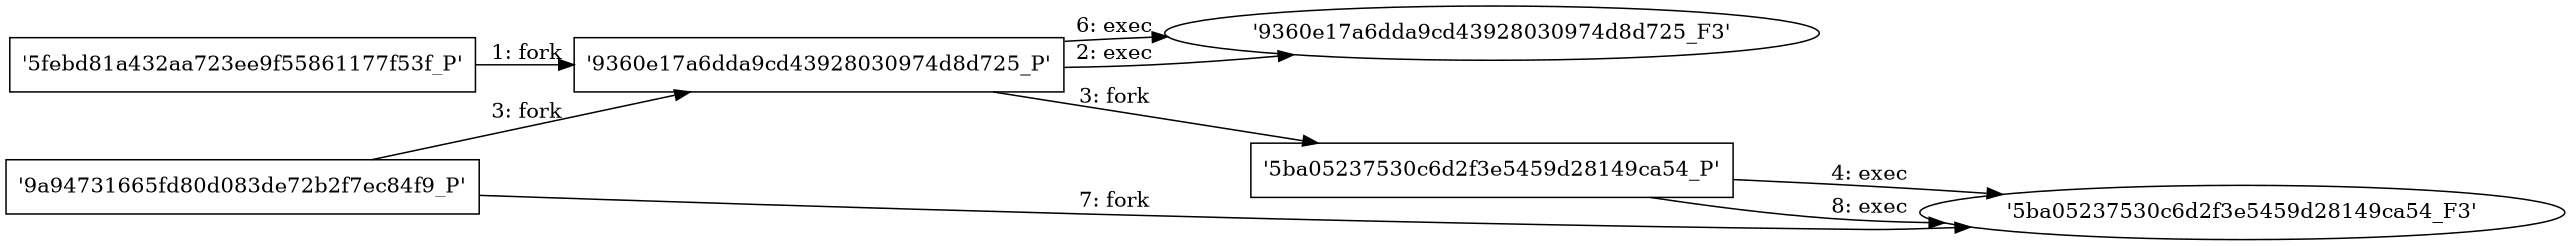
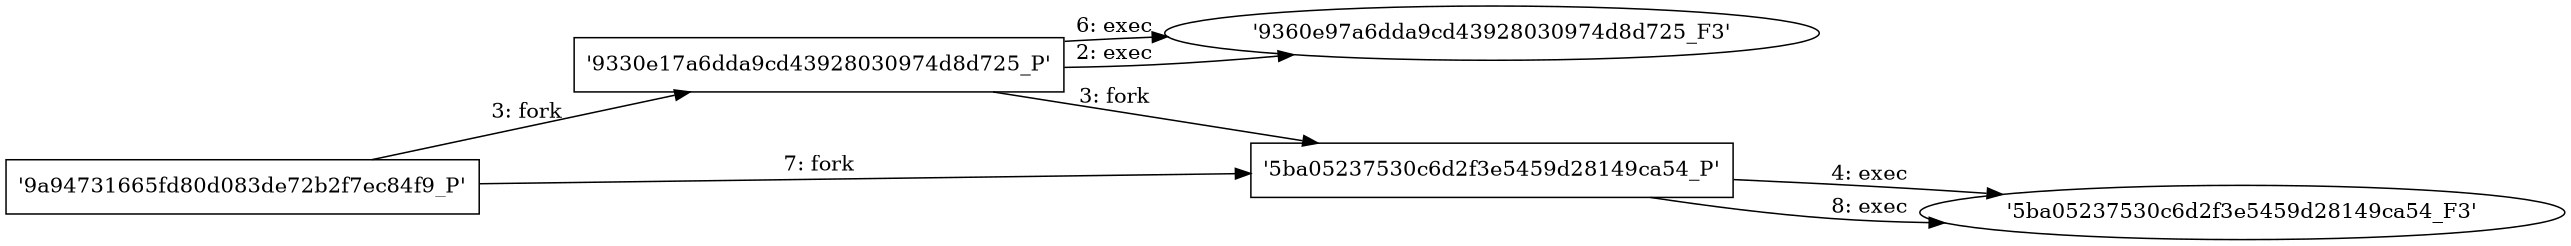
(1492, 33) -> (1492, 33)
(243, 65) -> none
(819, 65) -> (819, 65)
(1217, 217) -> (857, 179)
